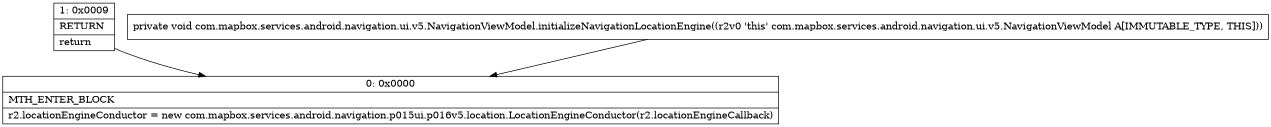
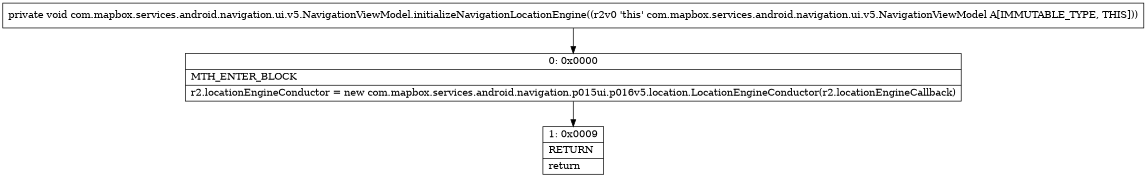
(156, 63) -> (573, 110)
